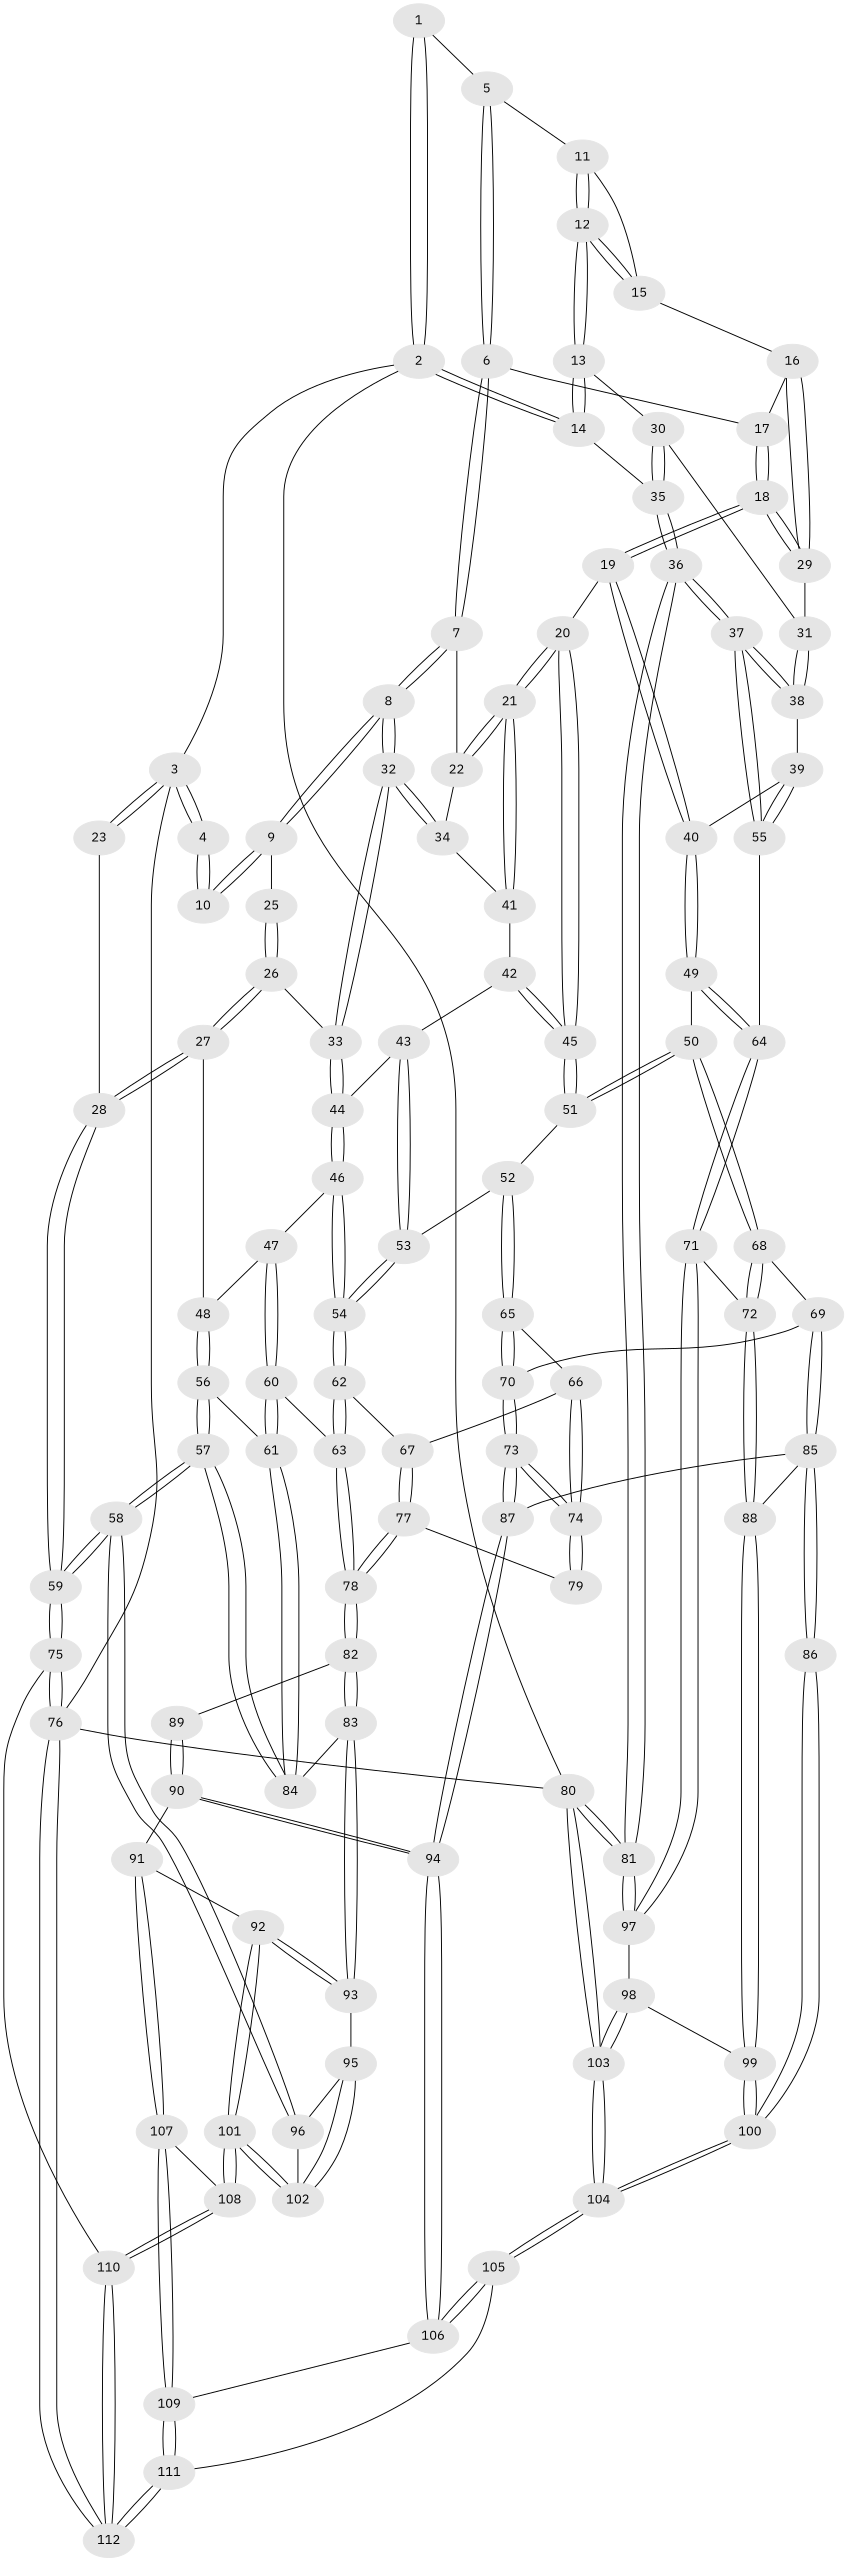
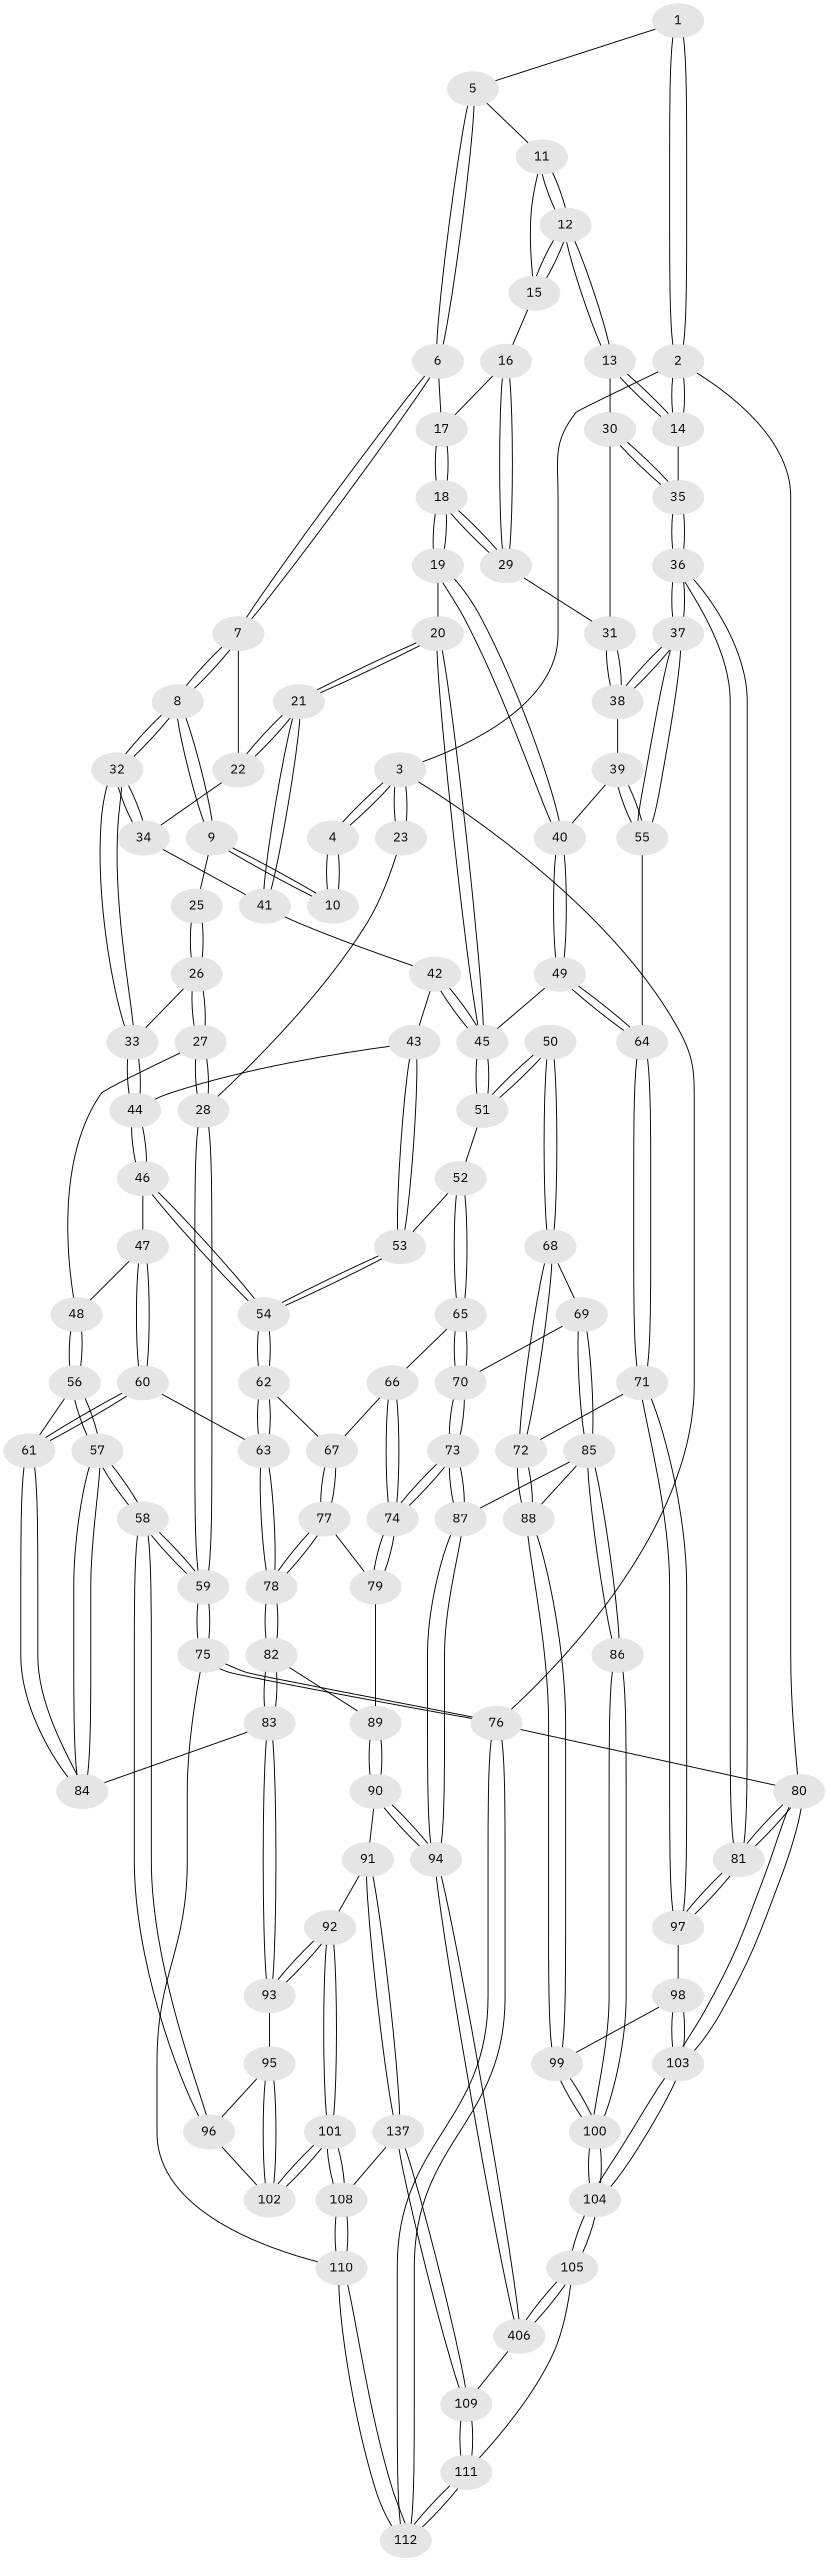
(691, 1008) -> (521, 1008)
none -> (375, 1655)
(162, 2132) -> (398, 2132)
(433, 2336) -> (519, 2336)
